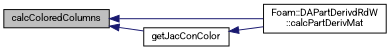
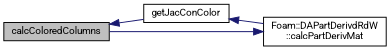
(191, 19) -> (181, 32)
